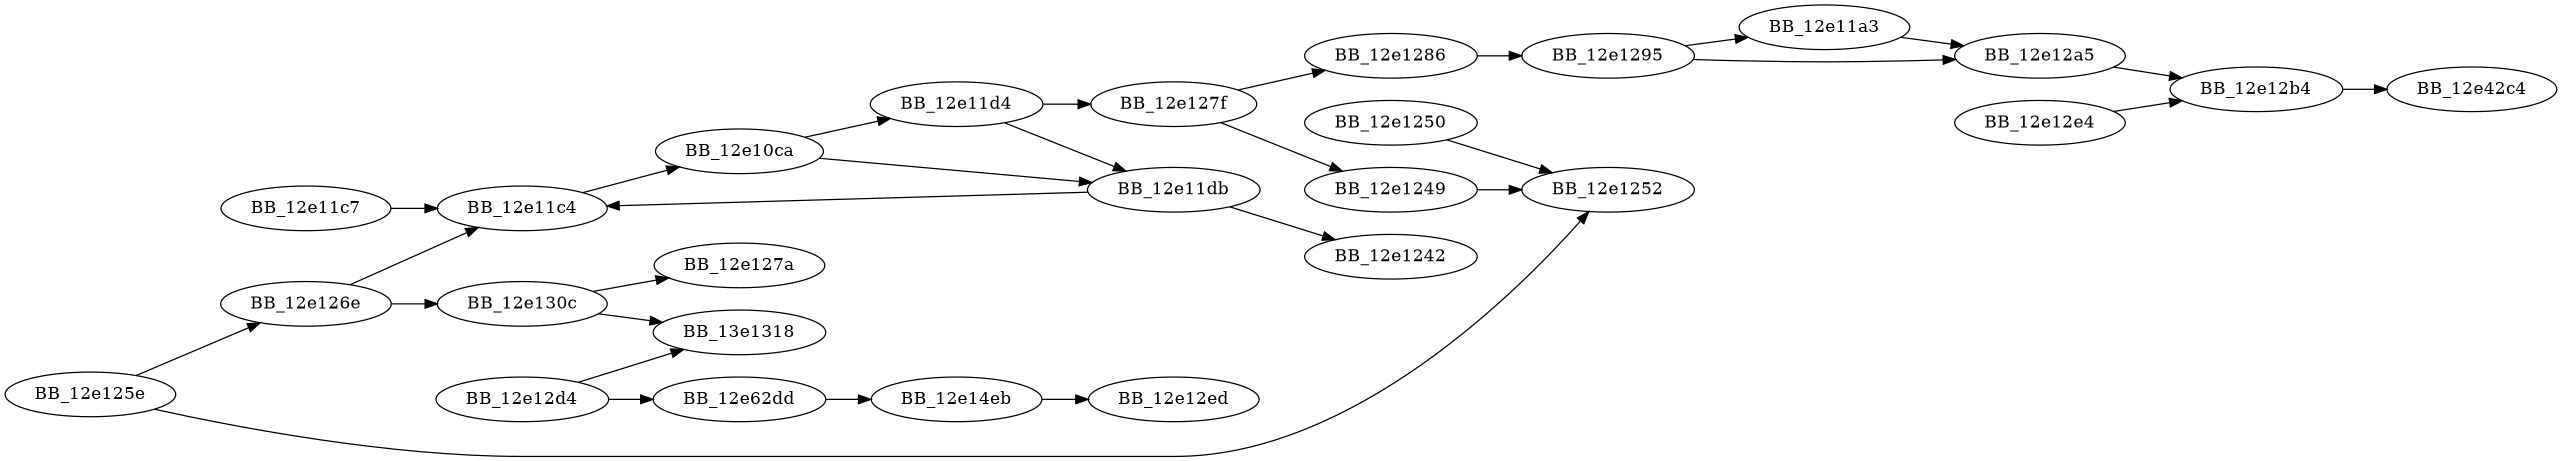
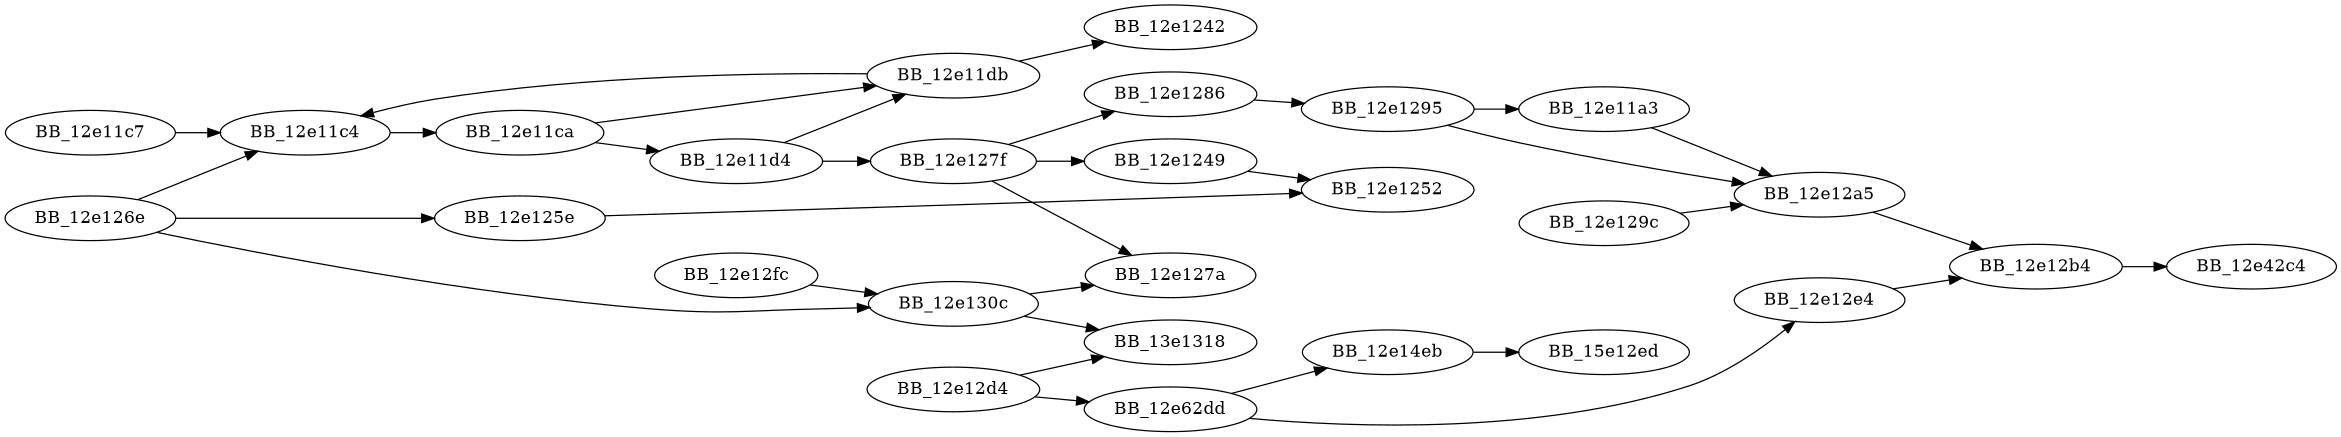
(1391, 123) -> none
(739, 151) -> (520, 133)
none -> (1056, 215)
none -> (1604, 223)
none -> (736, 275)
(192, 352) -> (299, 218)
(1174, 399) -> (1604, 352)
none -> (1527, 418)
